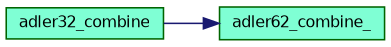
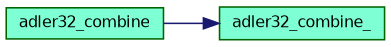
(302, 23) -> (302, 23)
